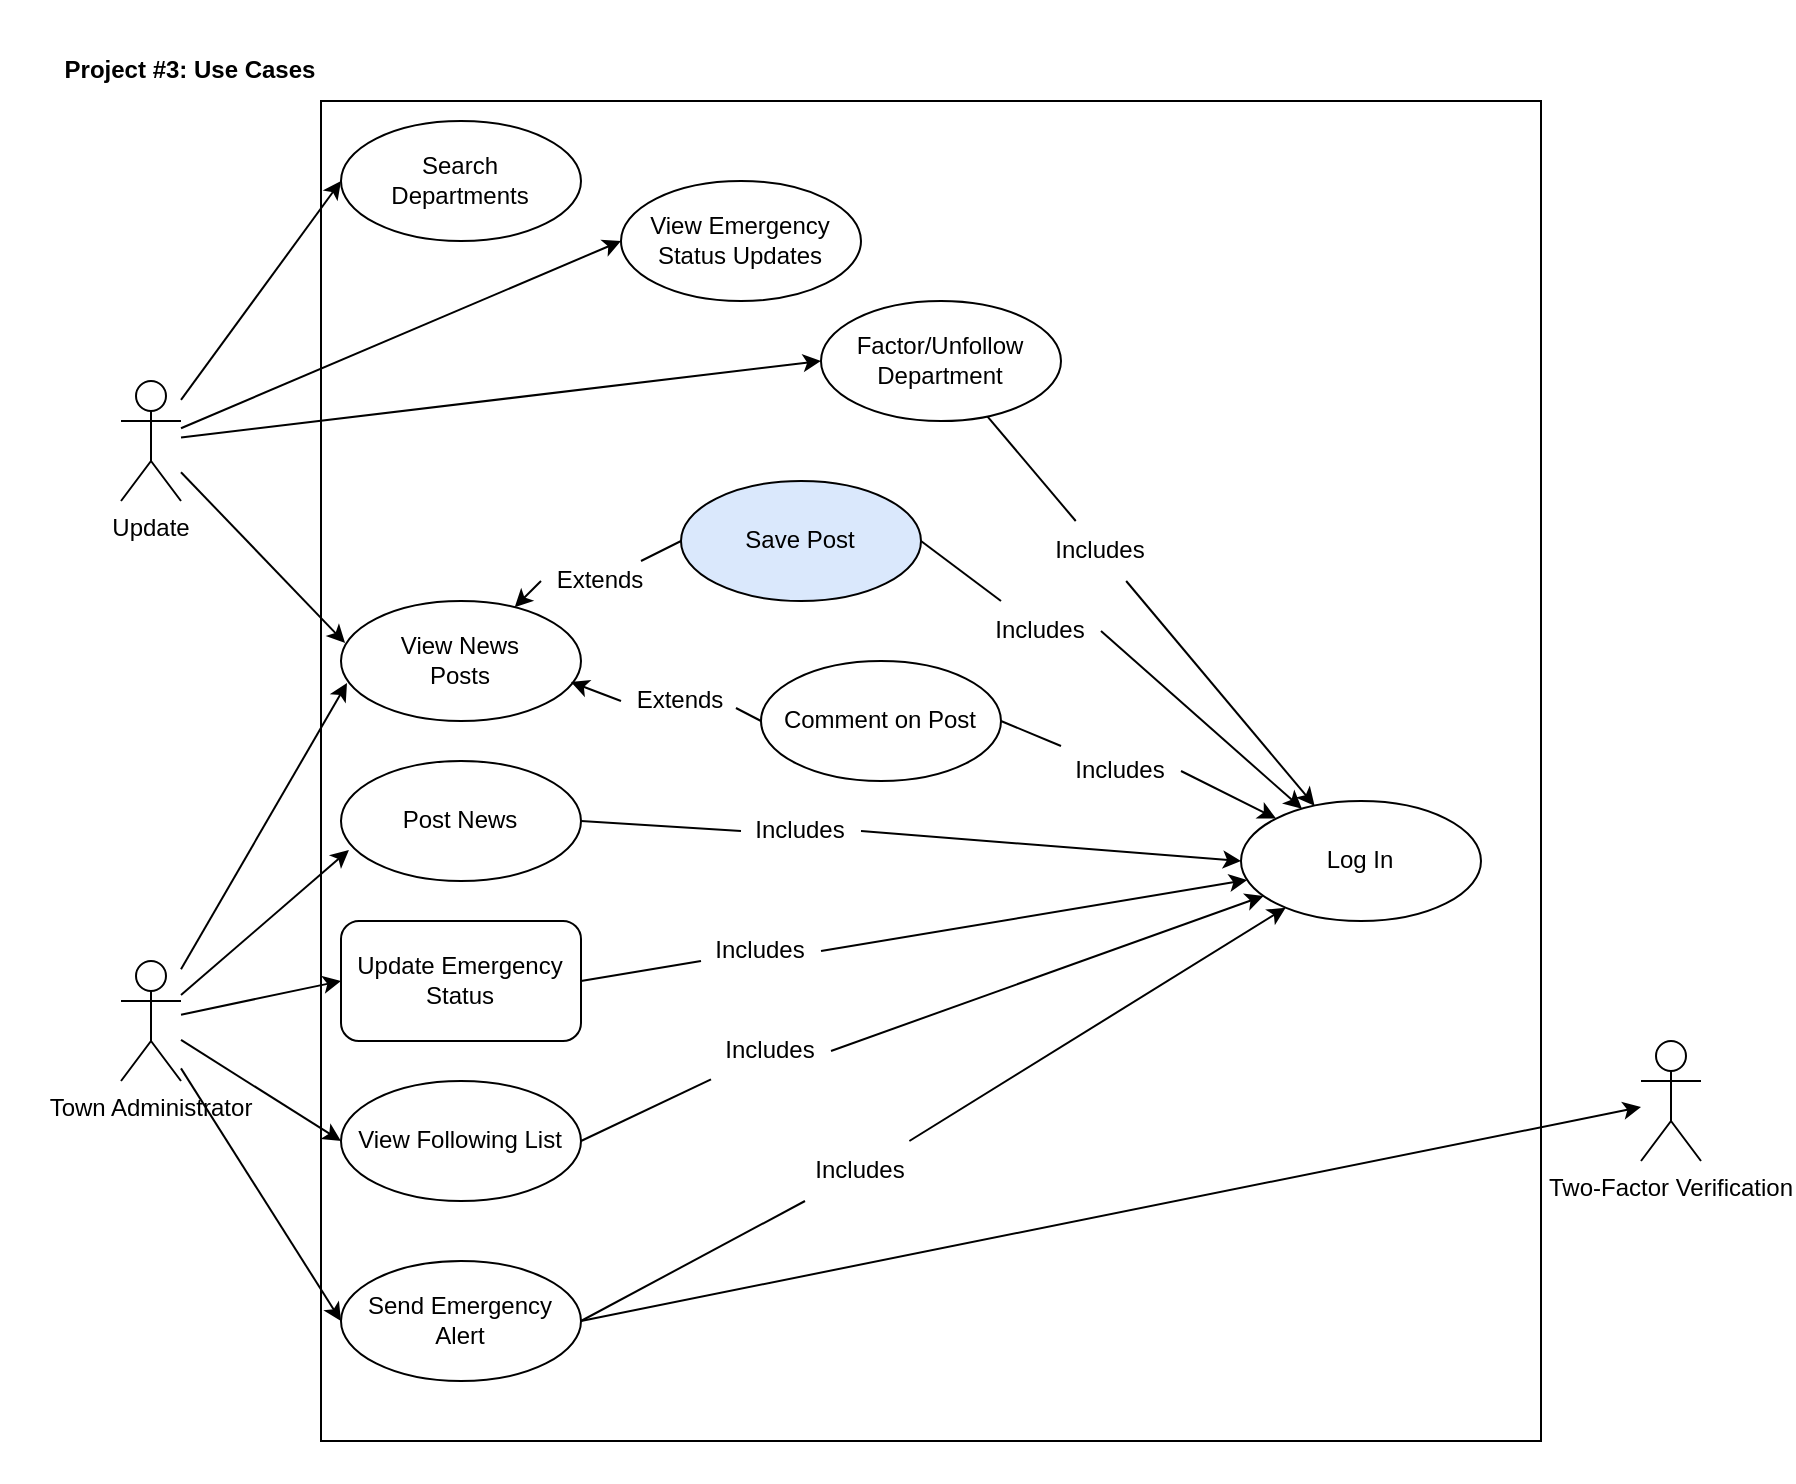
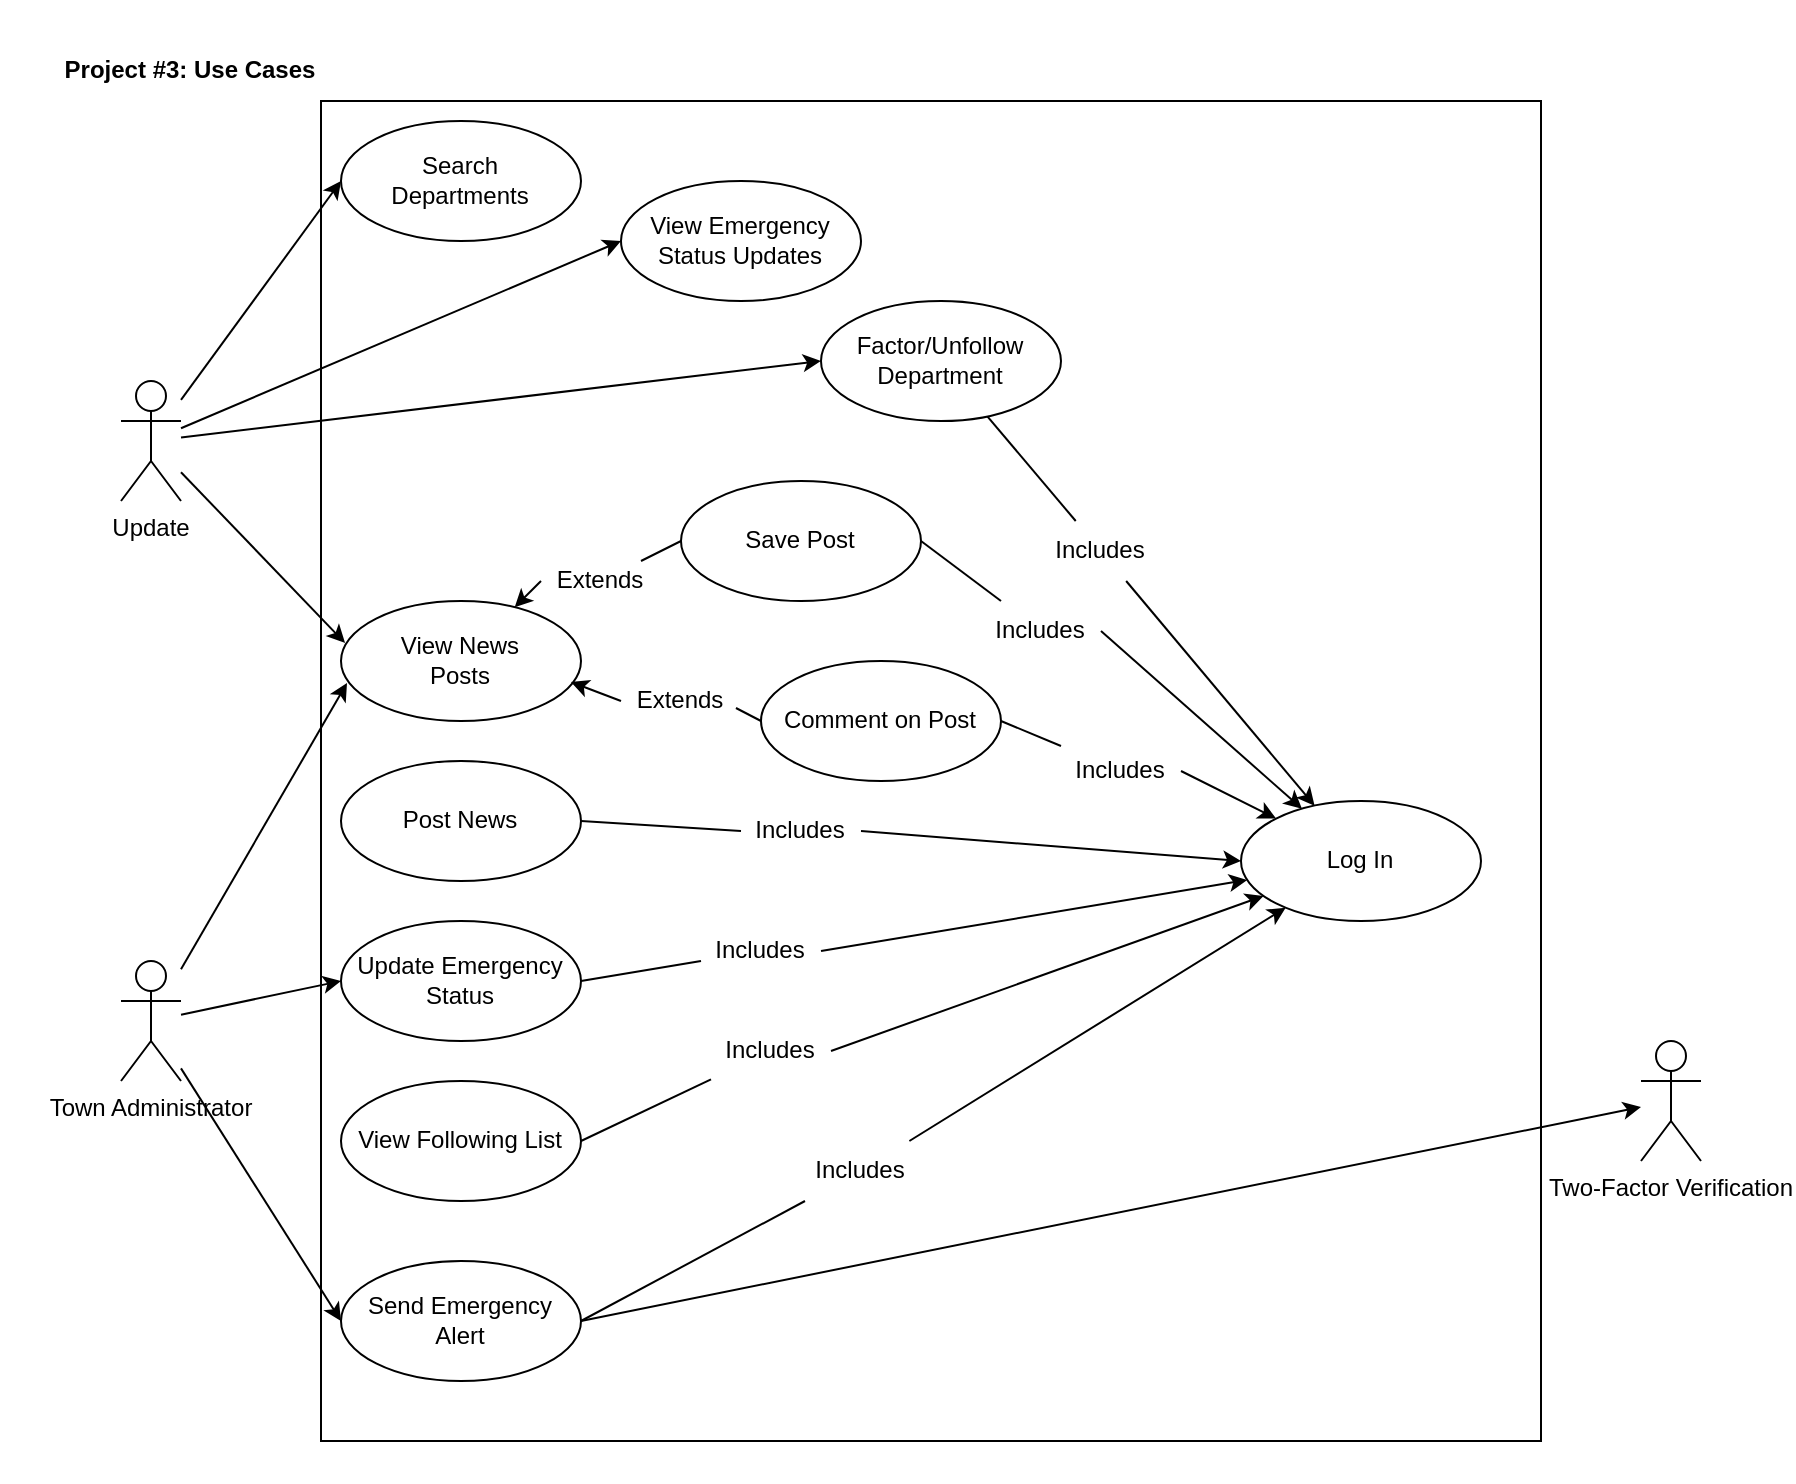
(801, 541) -> (801, 541)
(260, 927) -> none
(461, 981) -> (461, 981)
(256, 1087) -> none
